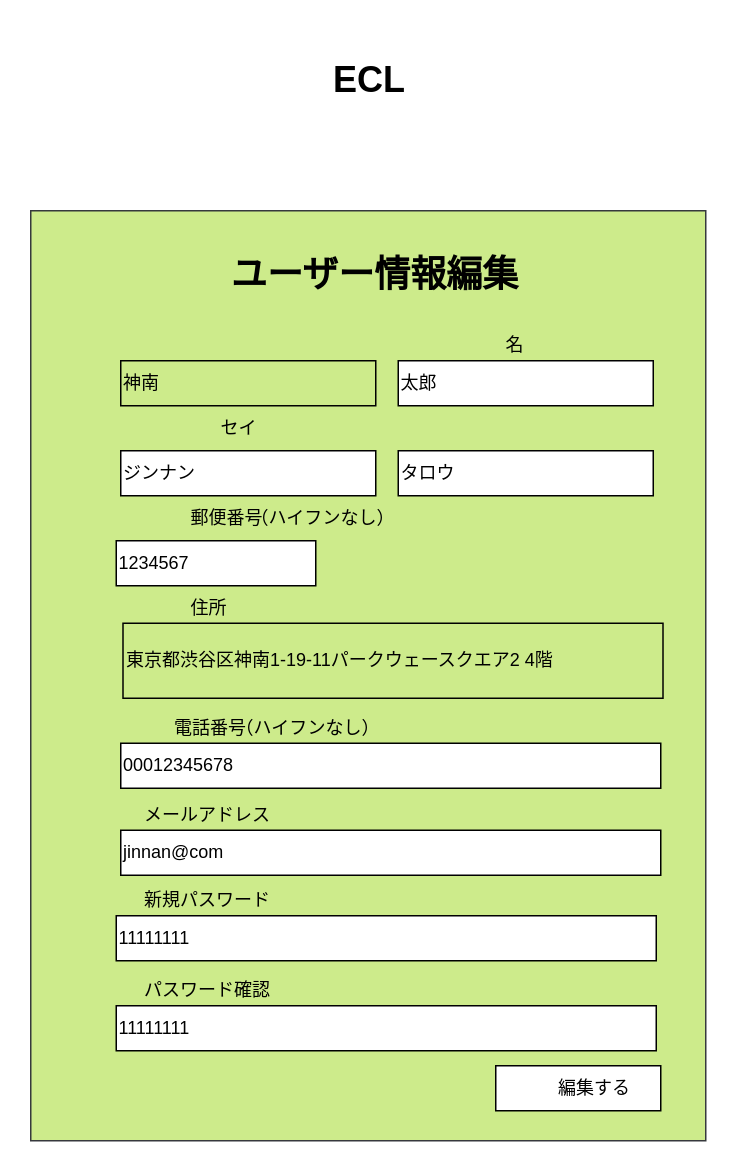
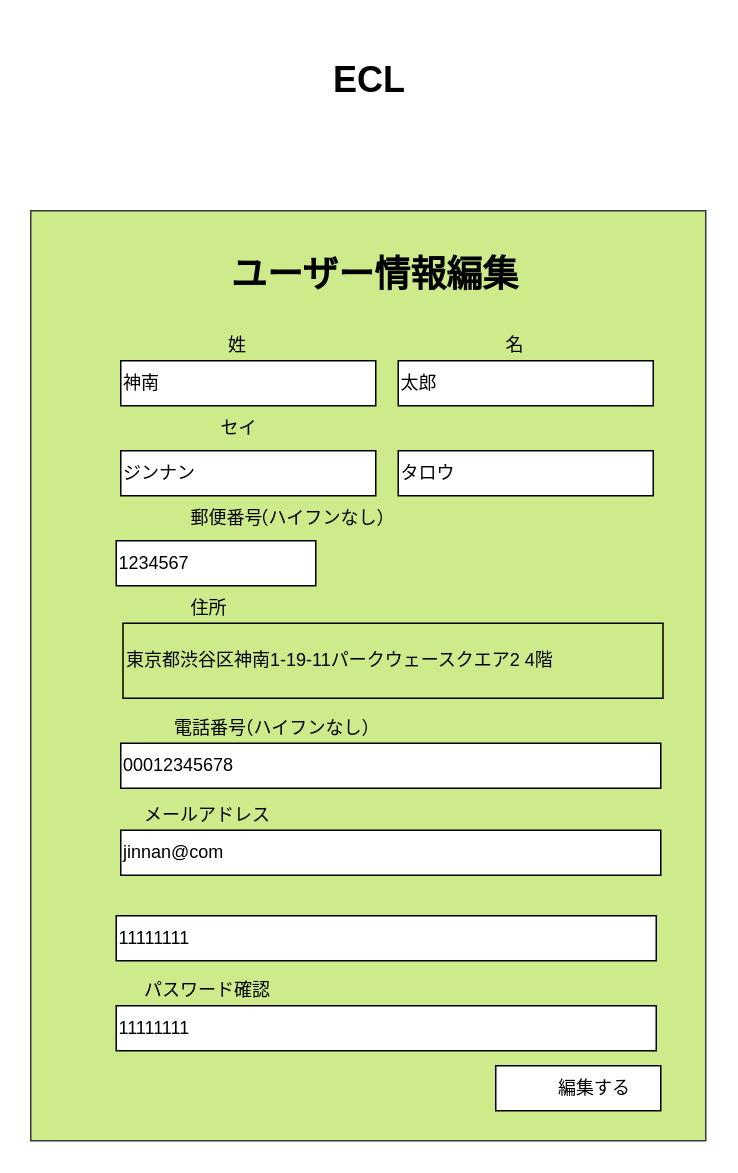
none -> (248, 346)
(248, 383) -> (248, 383)
(216, 901) -> none
